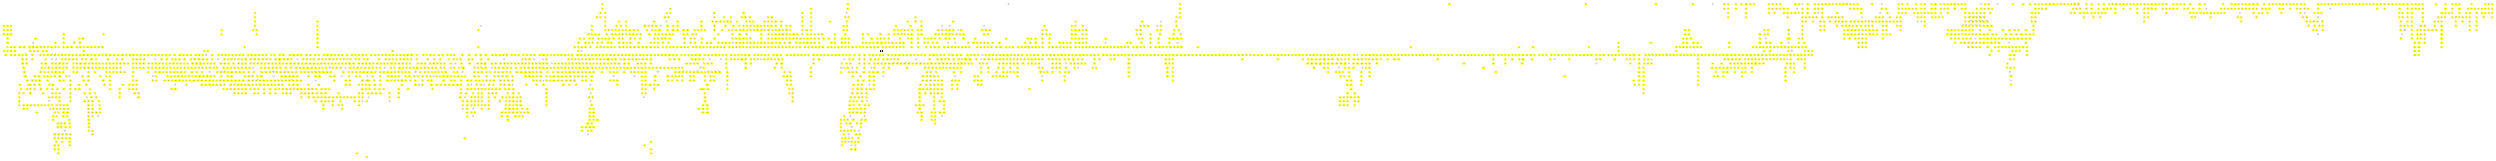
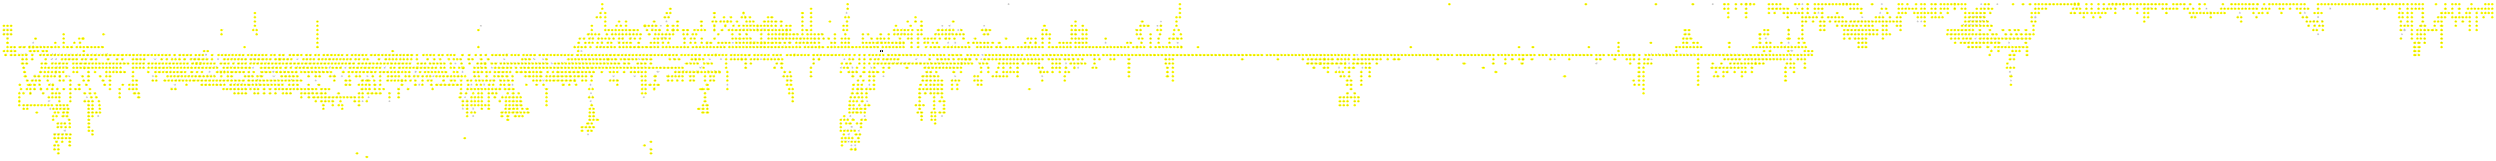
(2035, 17) -> (2035, 17)
